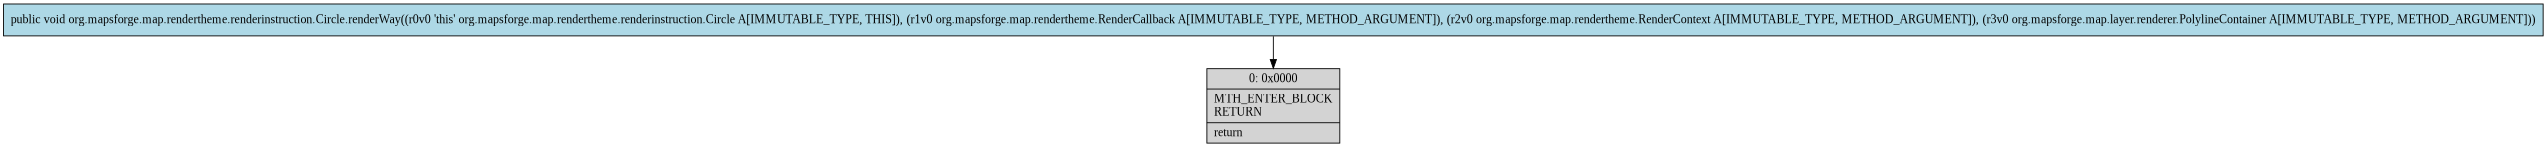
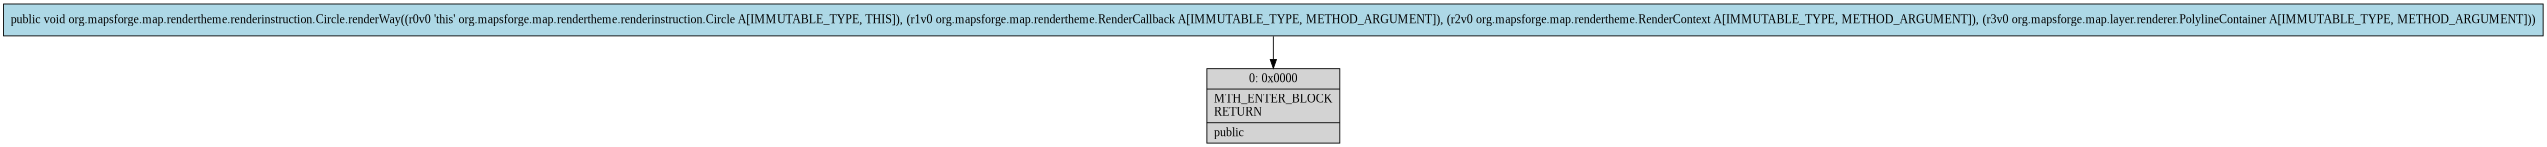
(1229, 132) -> (1229, 132)
